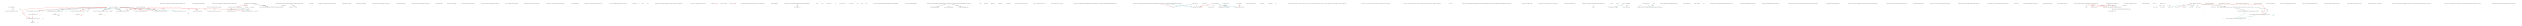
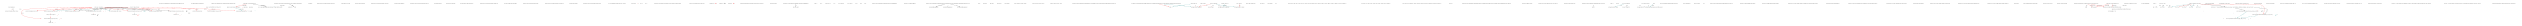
(231, 11) -> none
